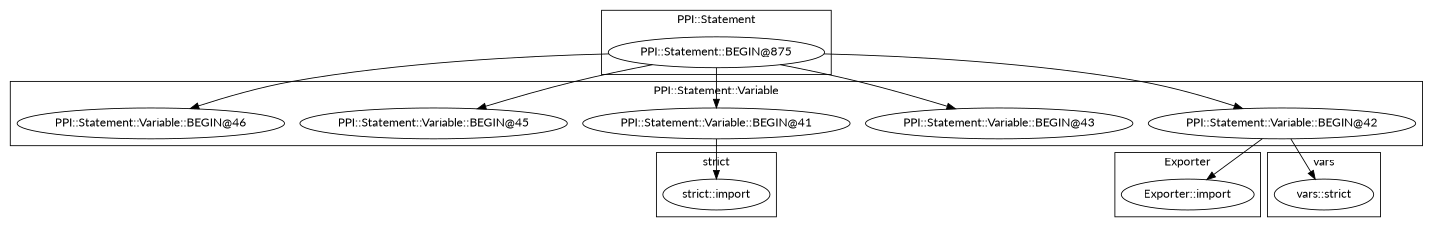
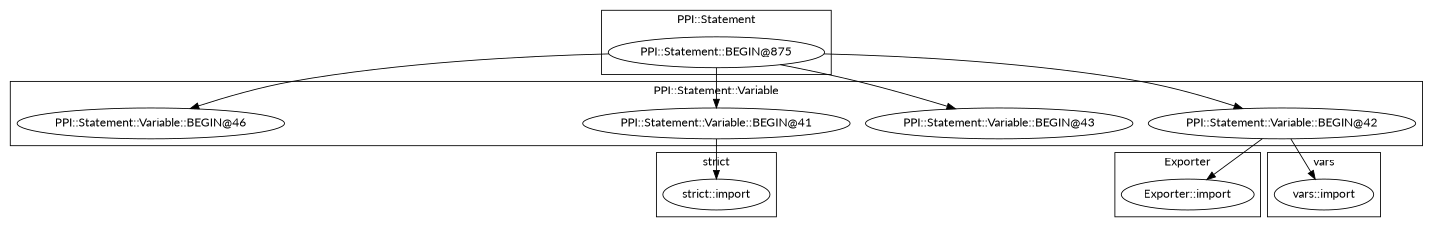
(434, 123) -> none
(1324, 195) -> (1324, 195)
